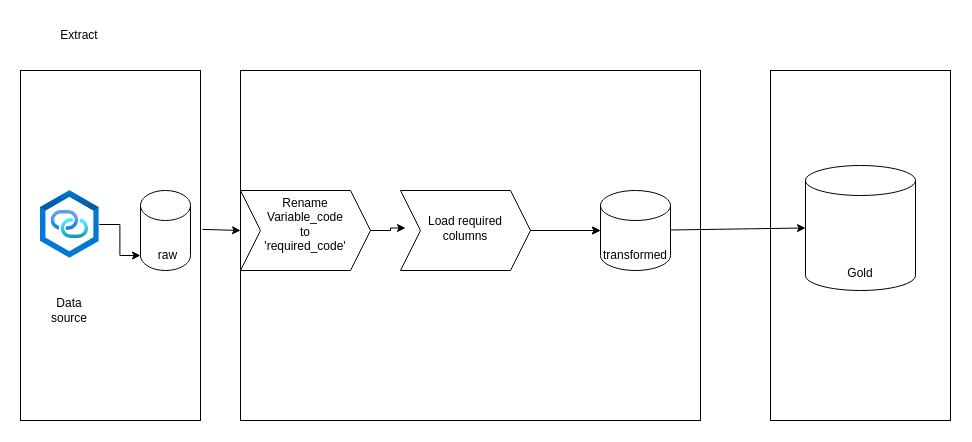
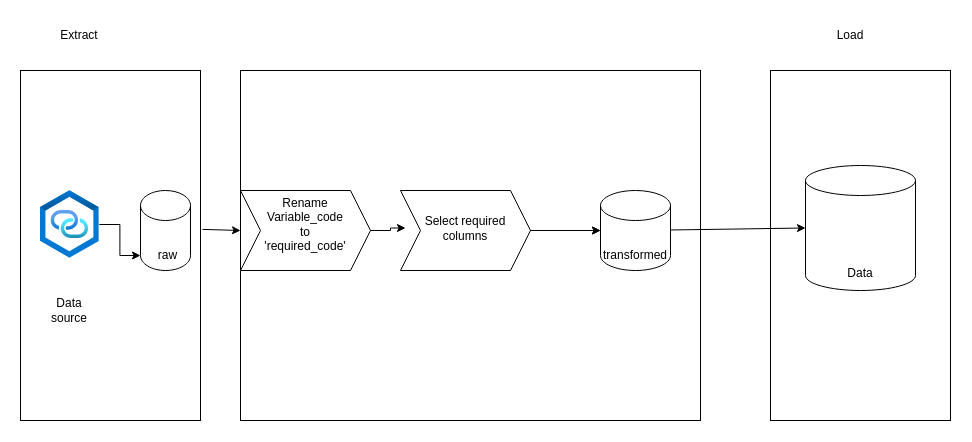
none -> (851, 36)
(466, 229) -> (466, 229)
(861, 274) -> (861, 274)
